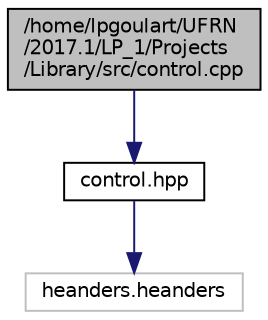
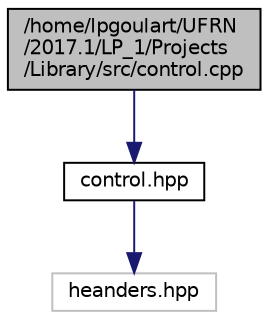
(134, 292) -> (134, 292)
